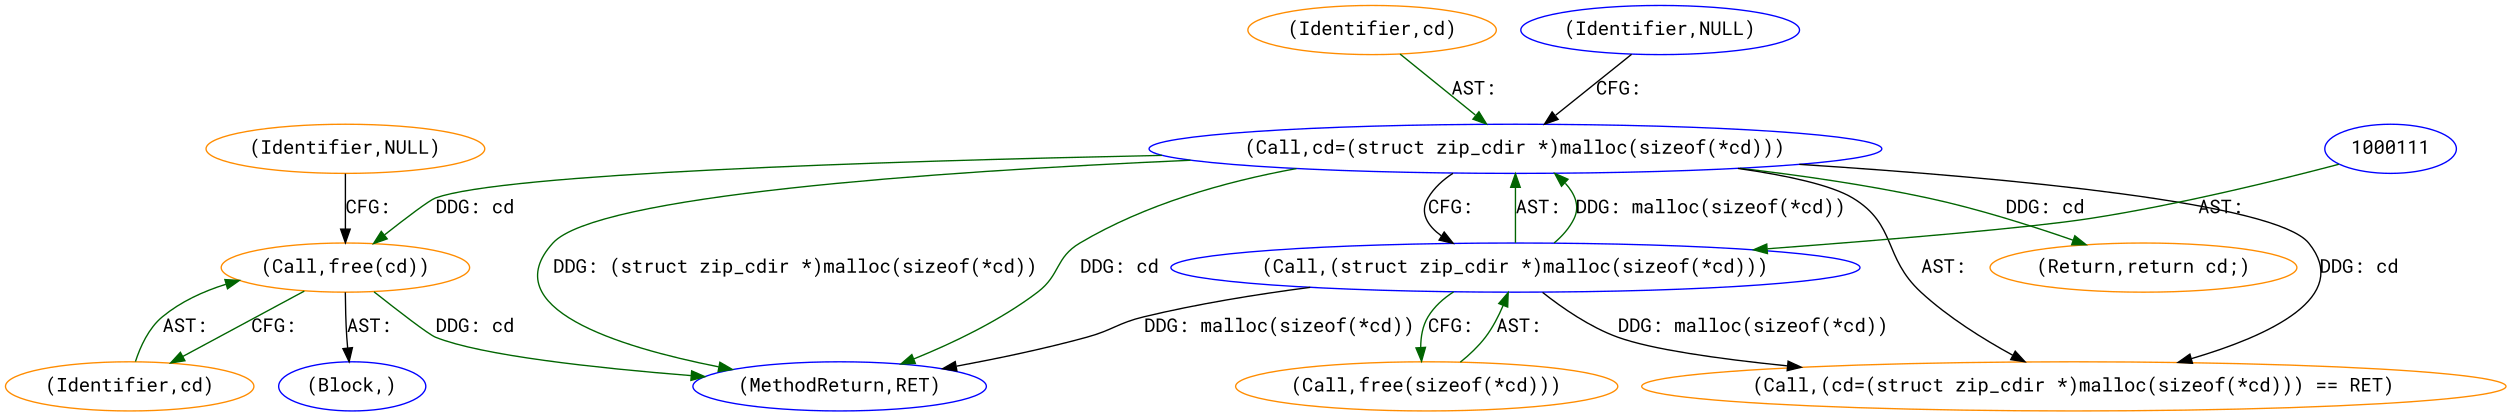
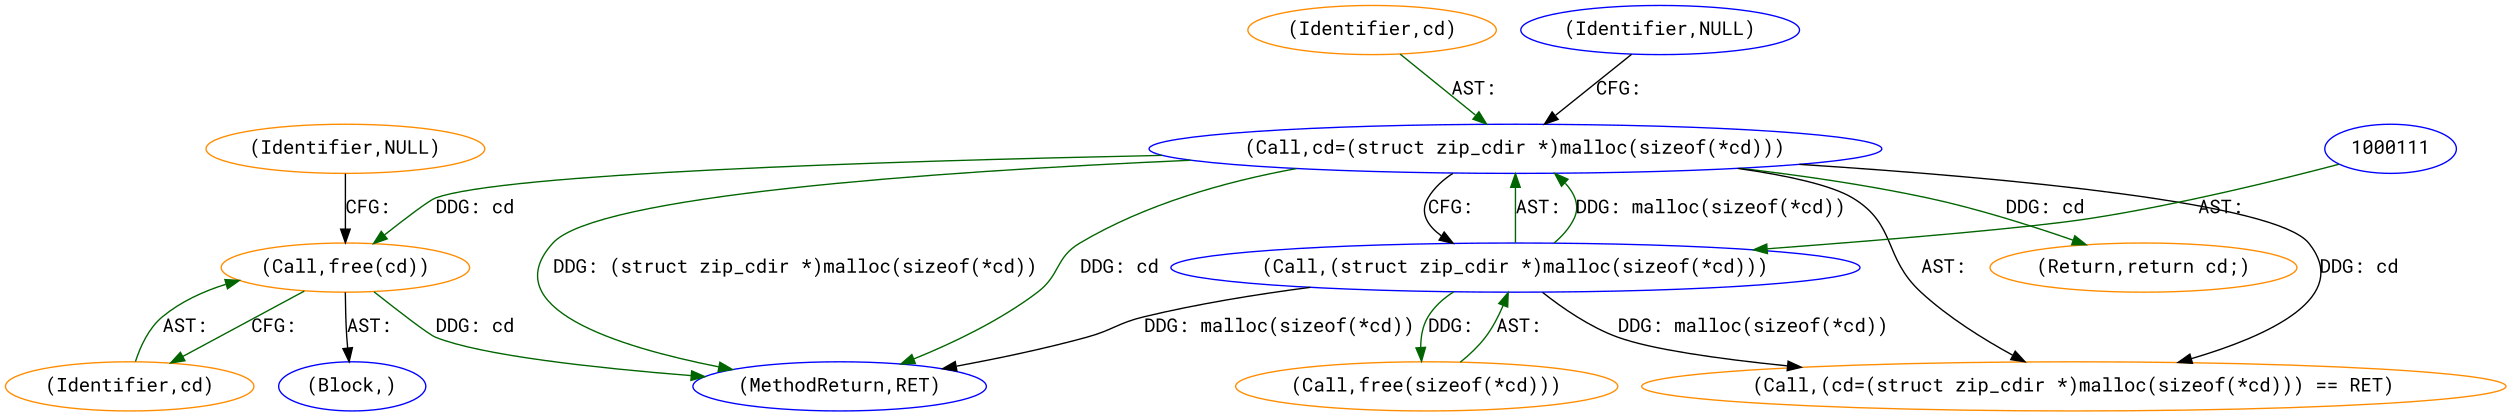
(1457, 327) -> (1457, 327)
